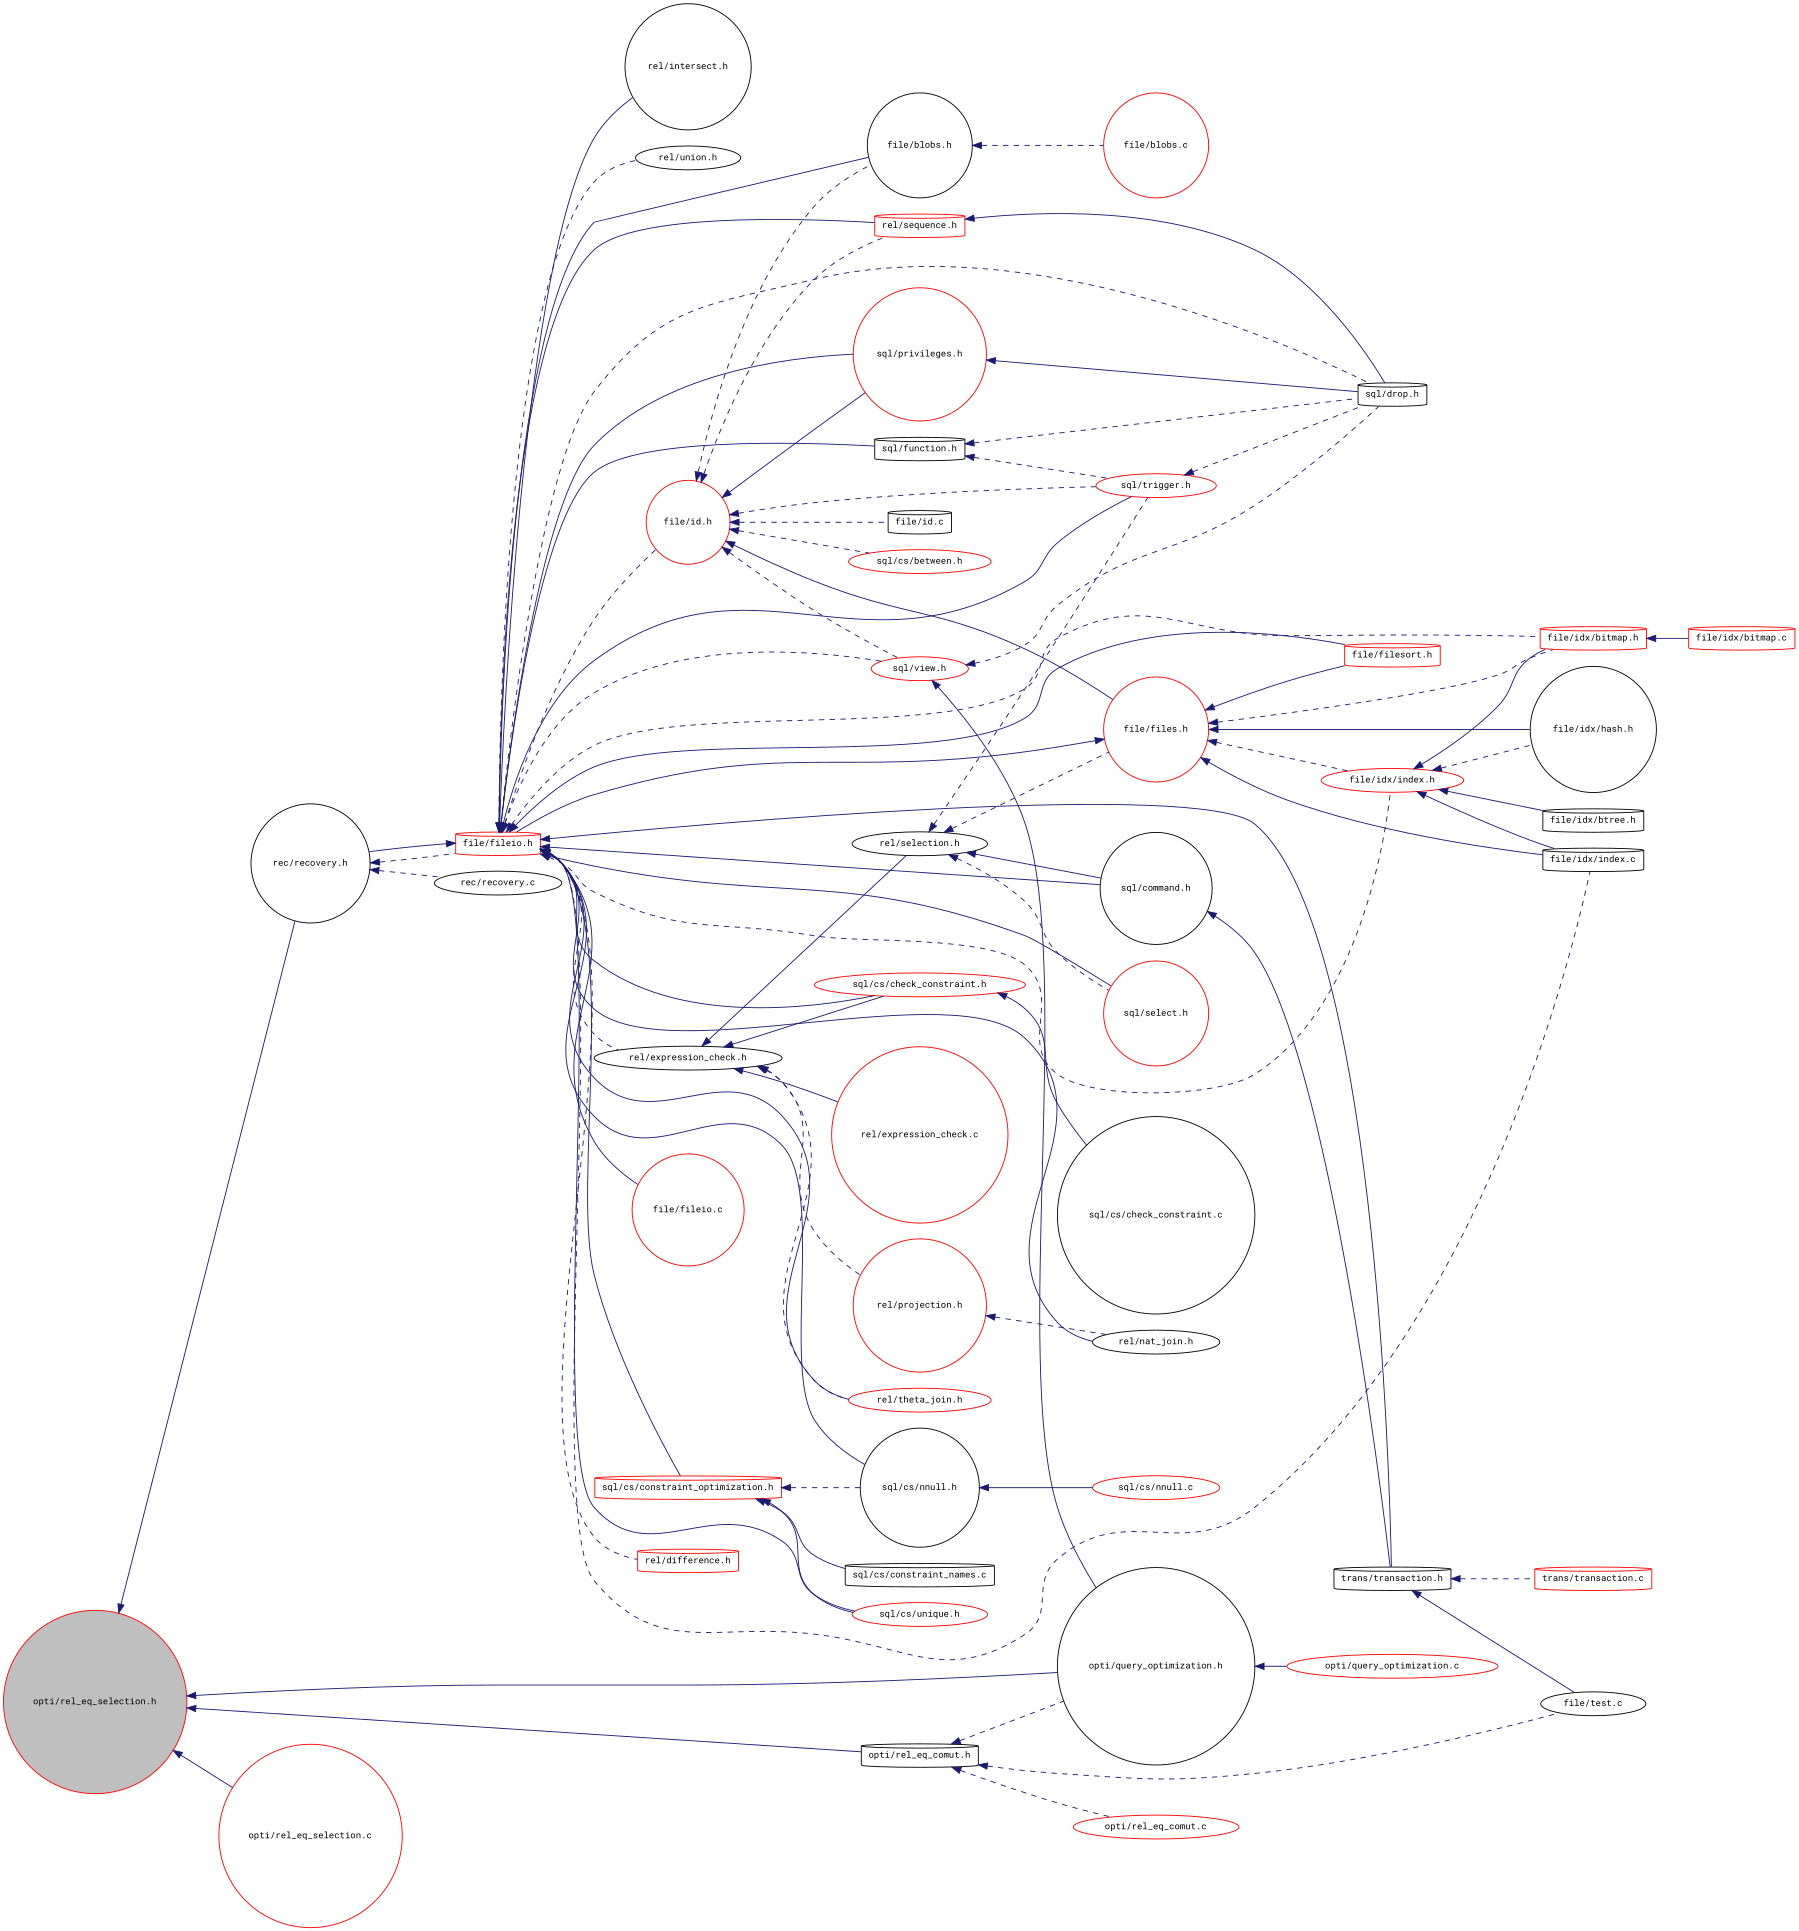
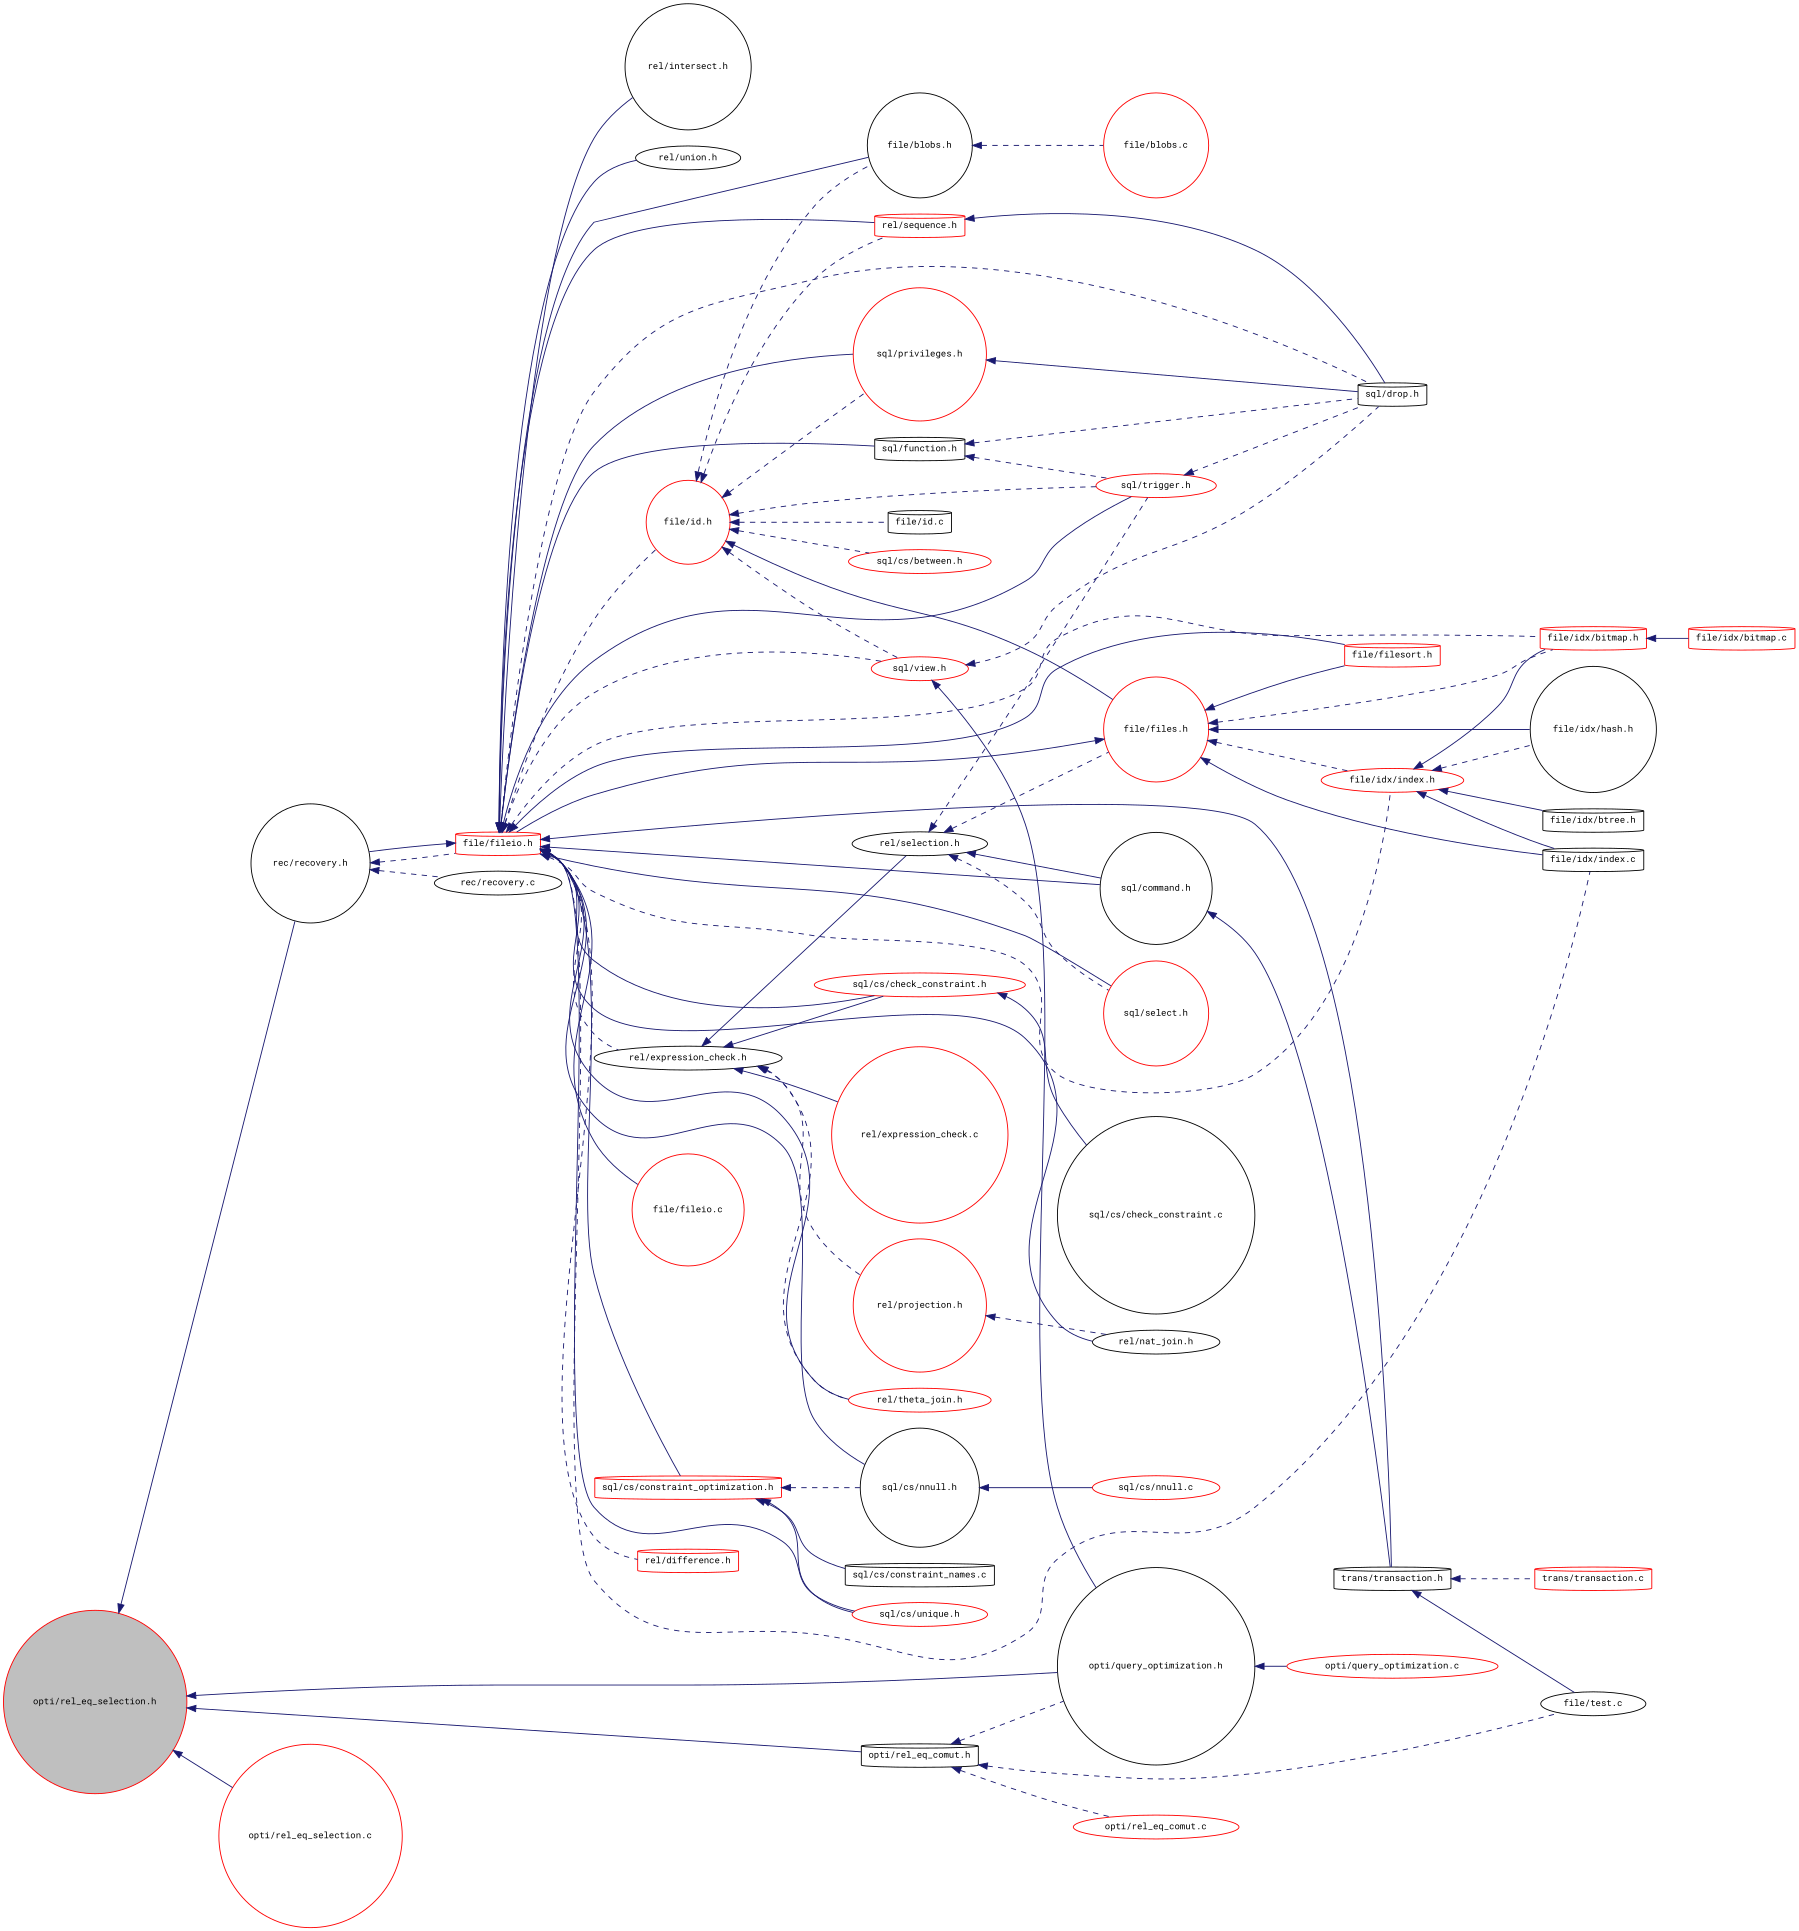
(523, 420) -> (523, 420)
(804, 437) -> (804, 437)
